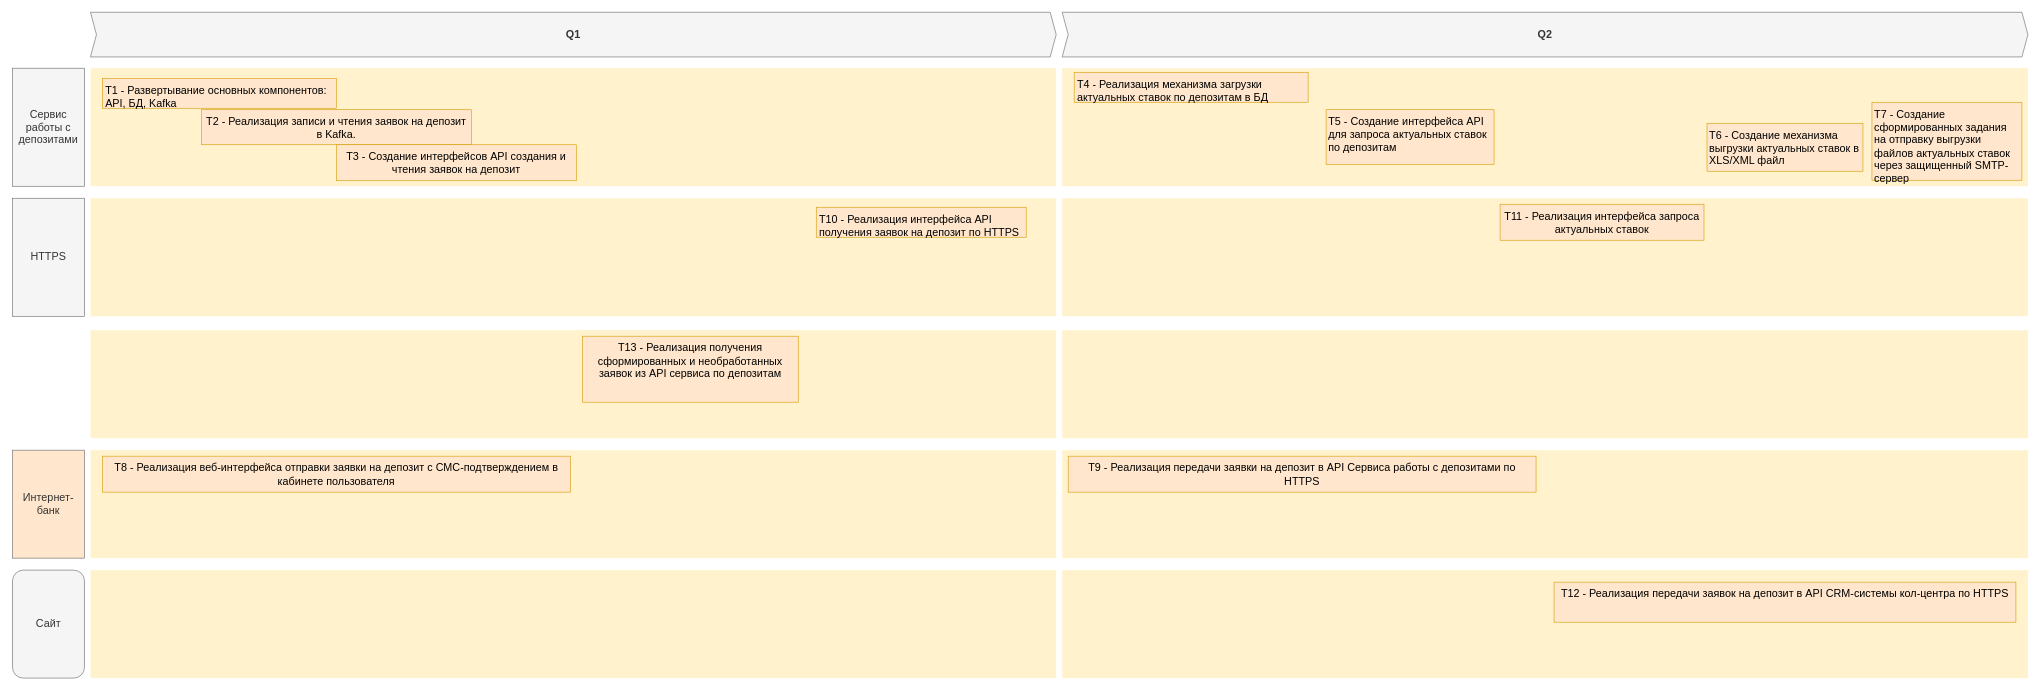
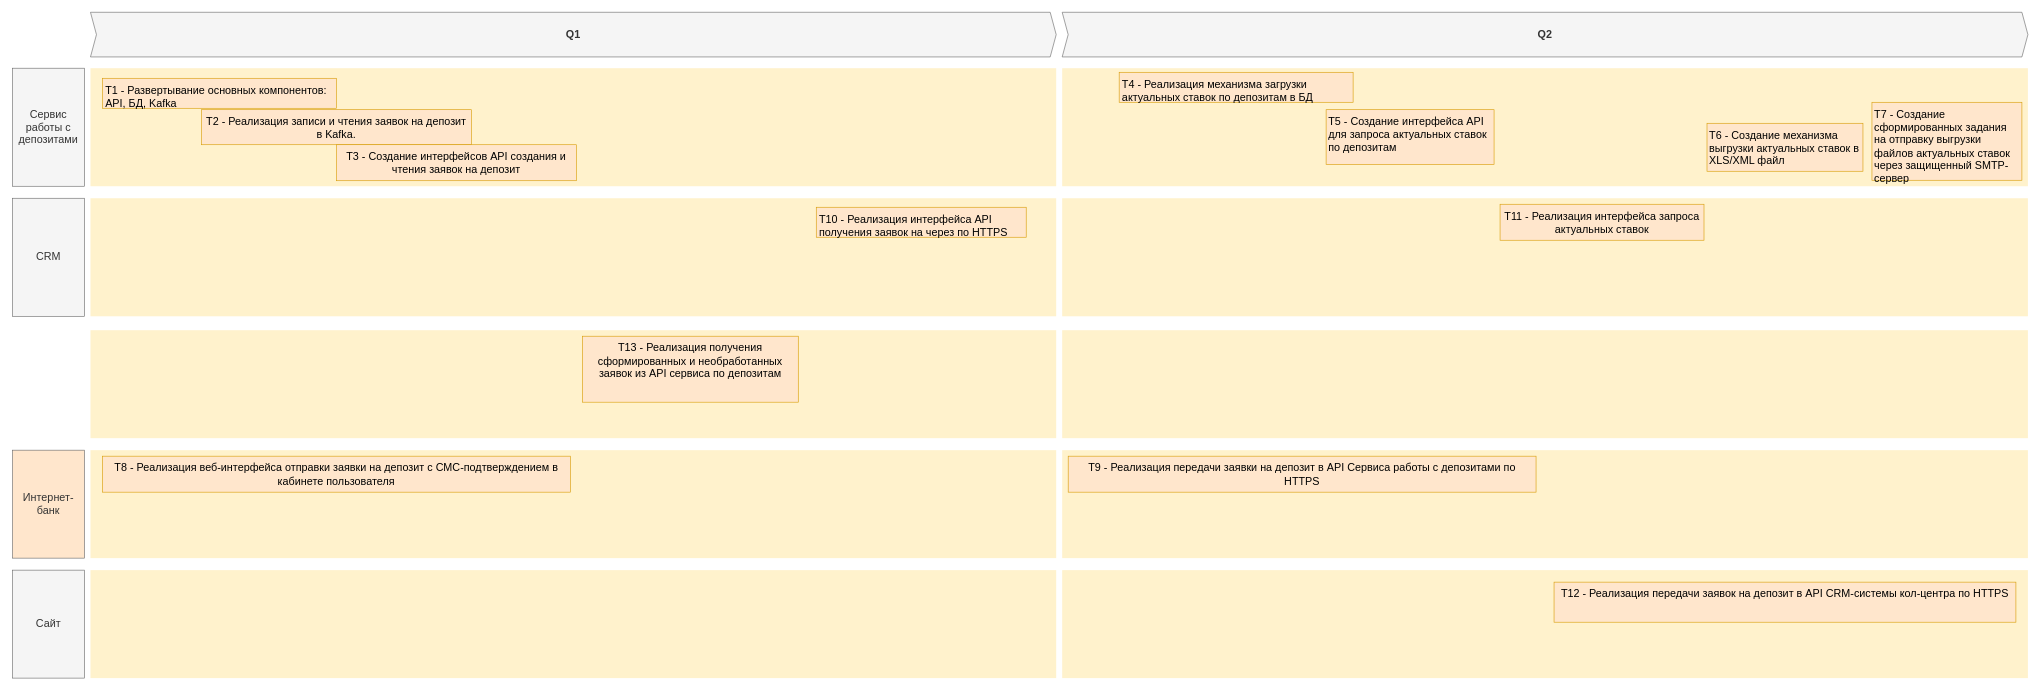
(1191, 87) -> (1236, 87)
(922, 226) -> (922, 226)
(48, 257) -> (48, 257)
(48, 624) -> (48, 624)
